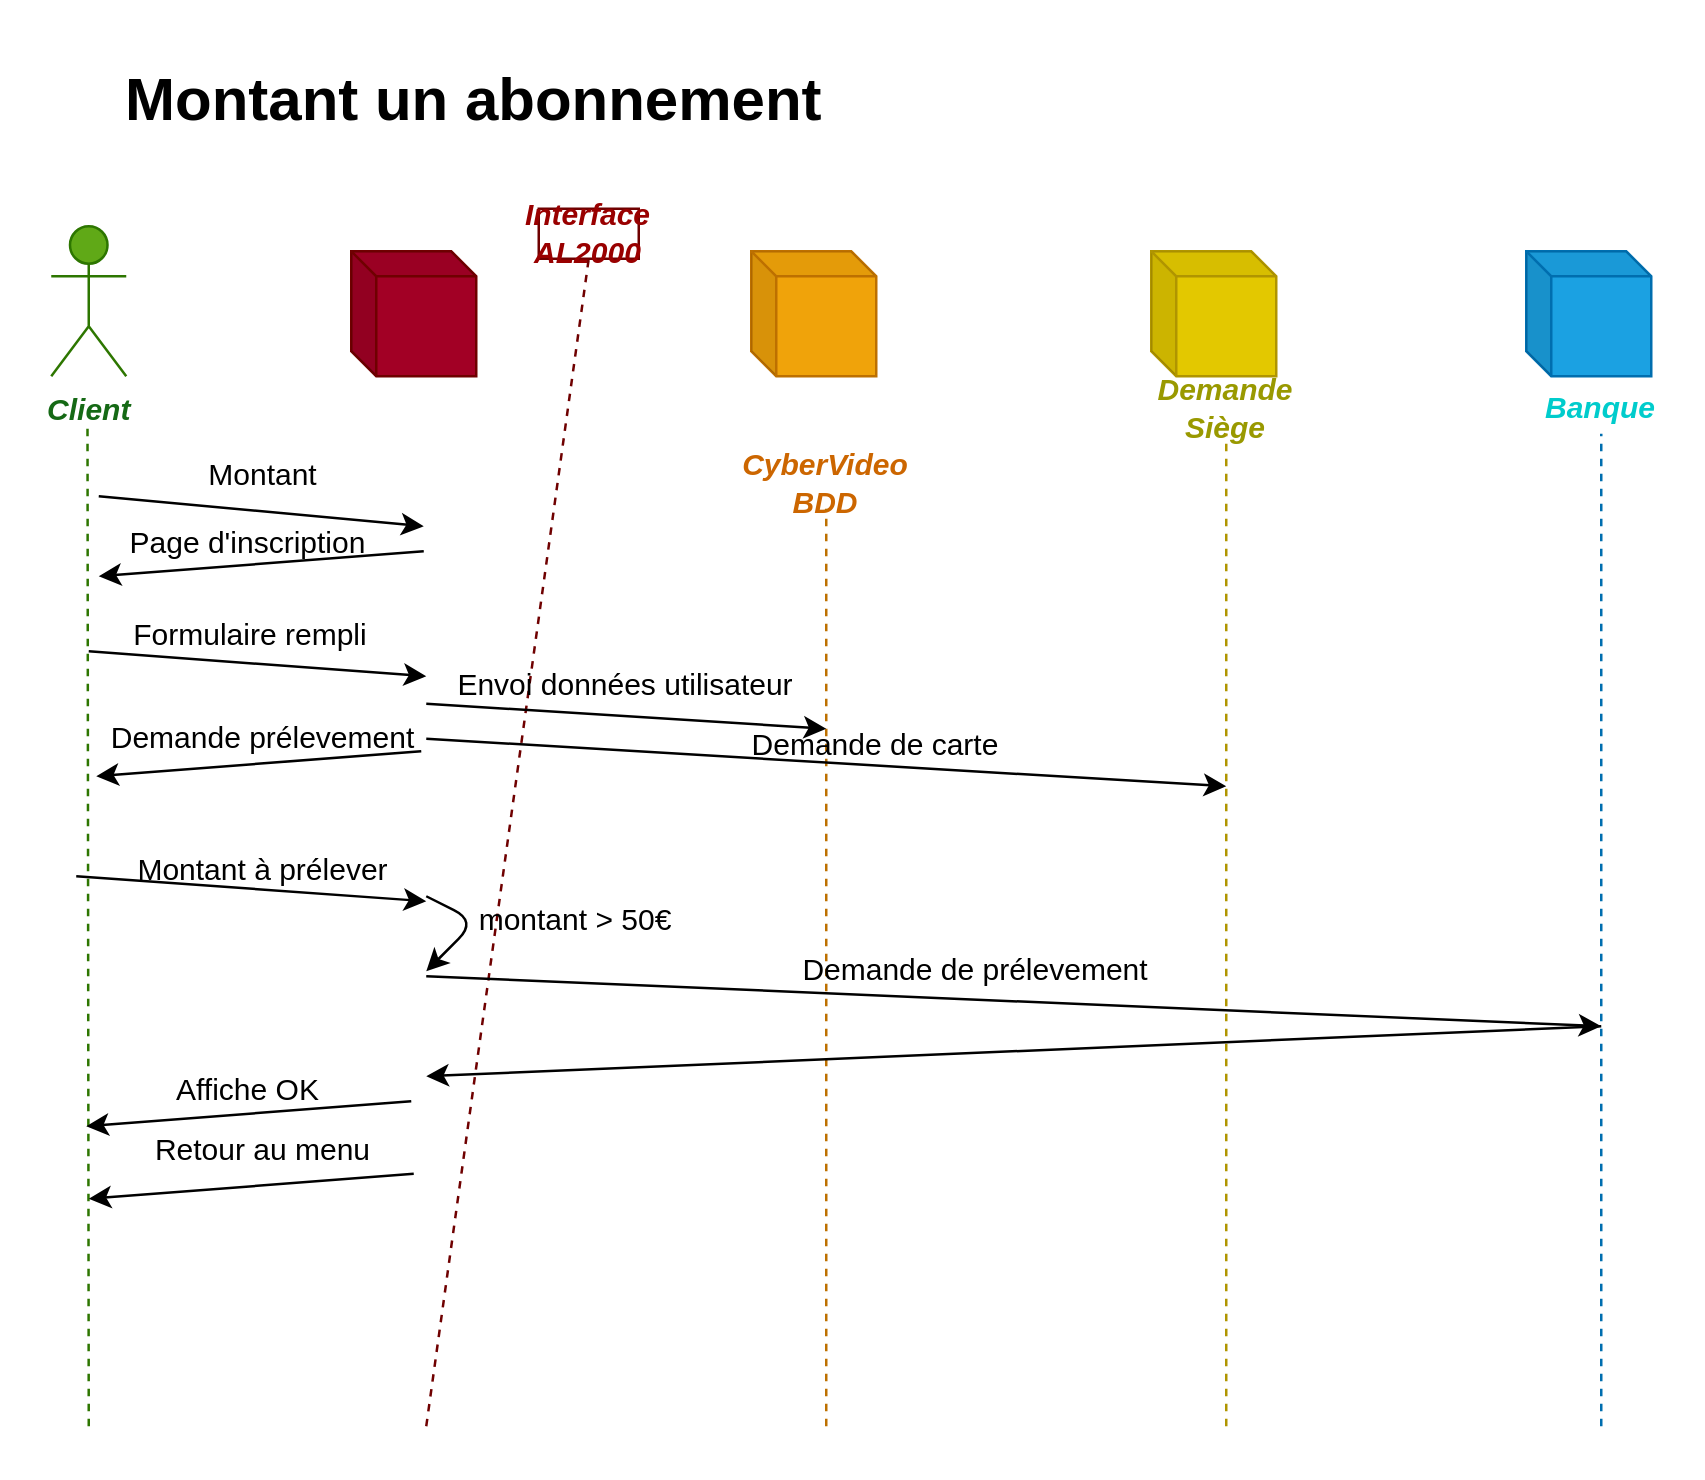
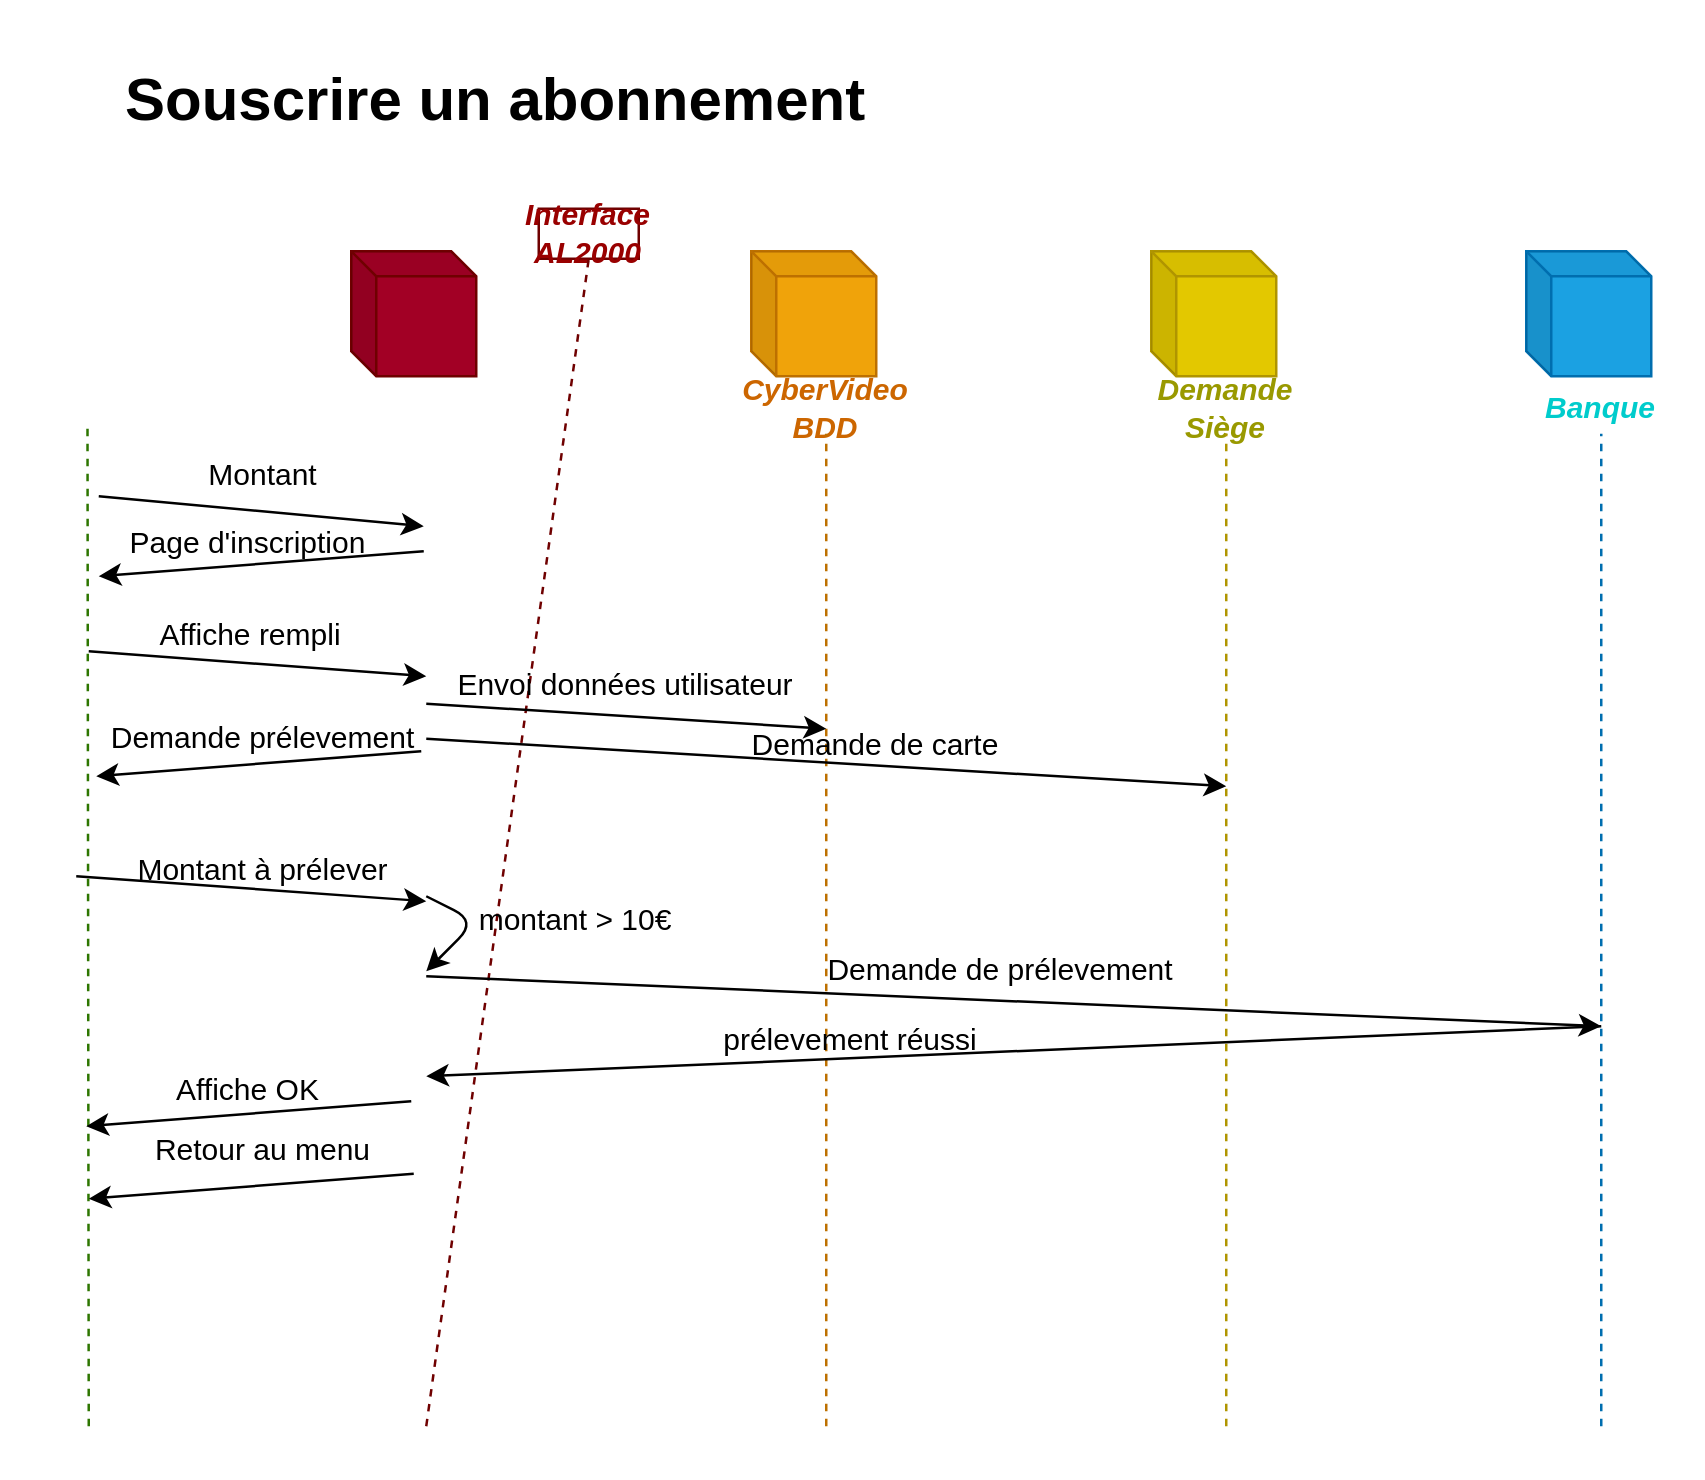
(295, 44) -> (308, 44)
(89, 301) -> none
(826, 484) -> (826, 409)
(251, 636) -> (251, 636)
(576, 921) -> (576, 921)
(976, 971) -> (1001, 971)
none -> (851, 1041)
